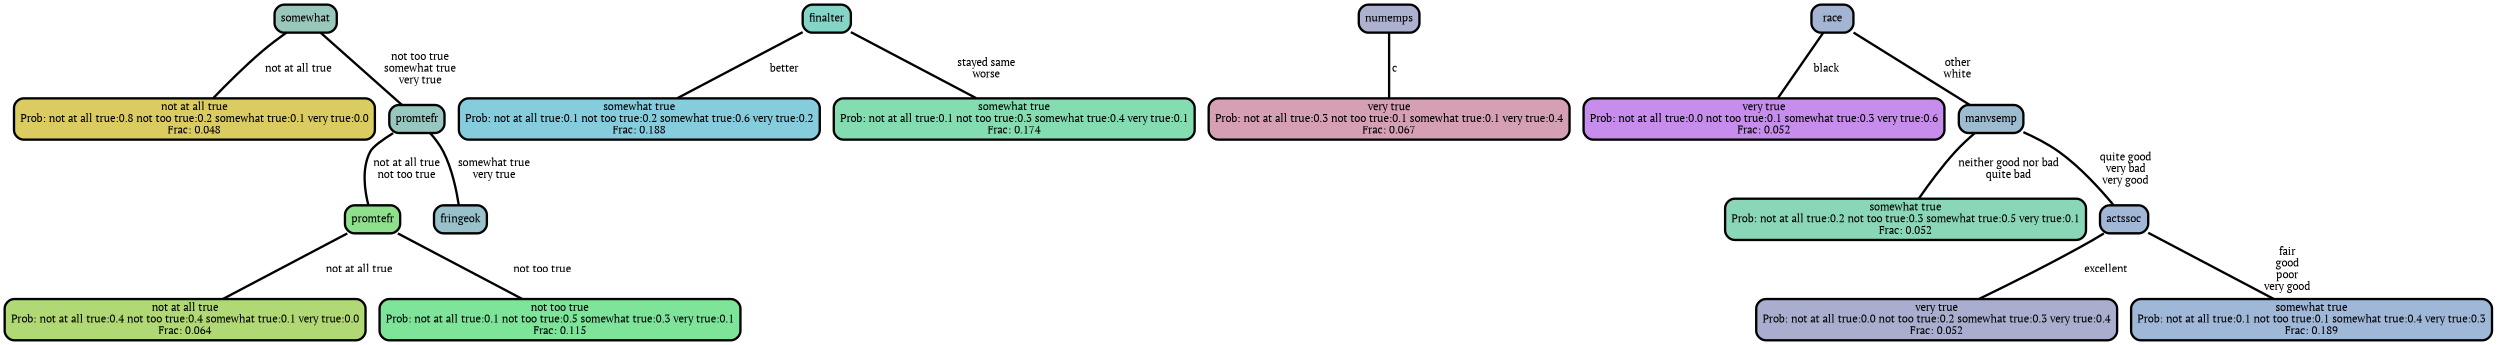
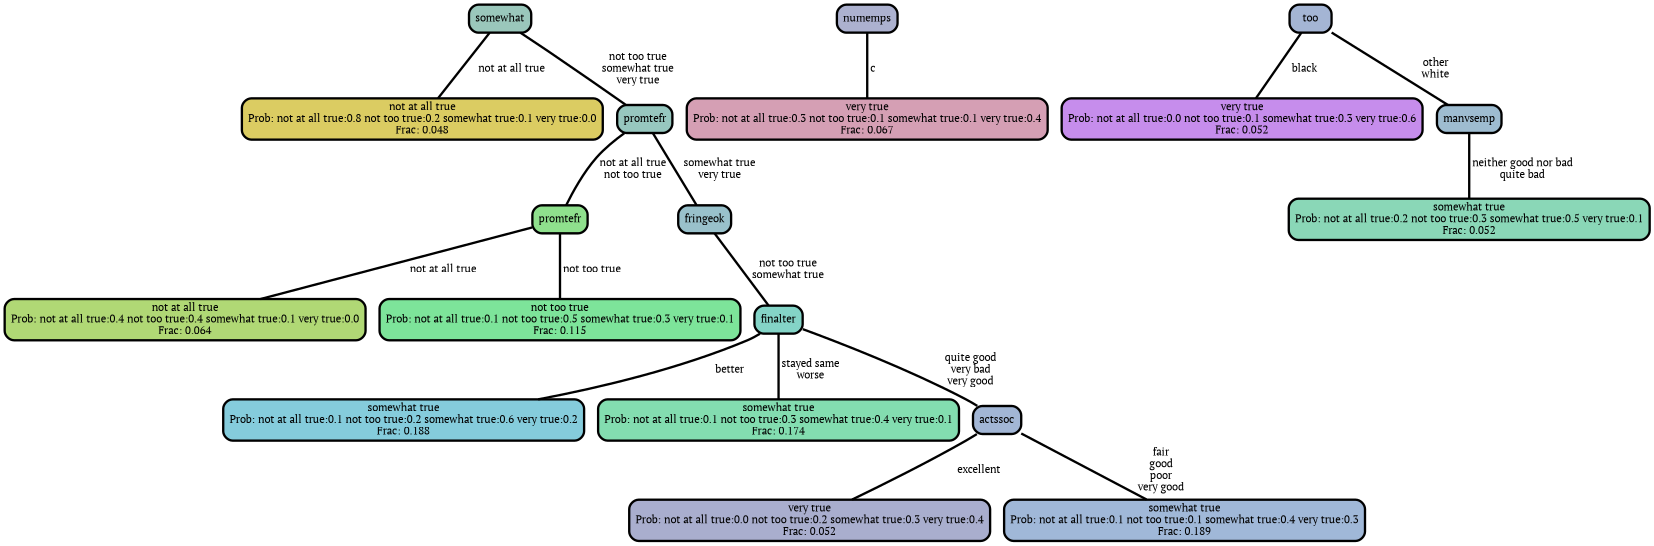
(1832, 19) -> (1311, 19)
(2073, 163) -> (891, 364)
none -> (742, 269)
